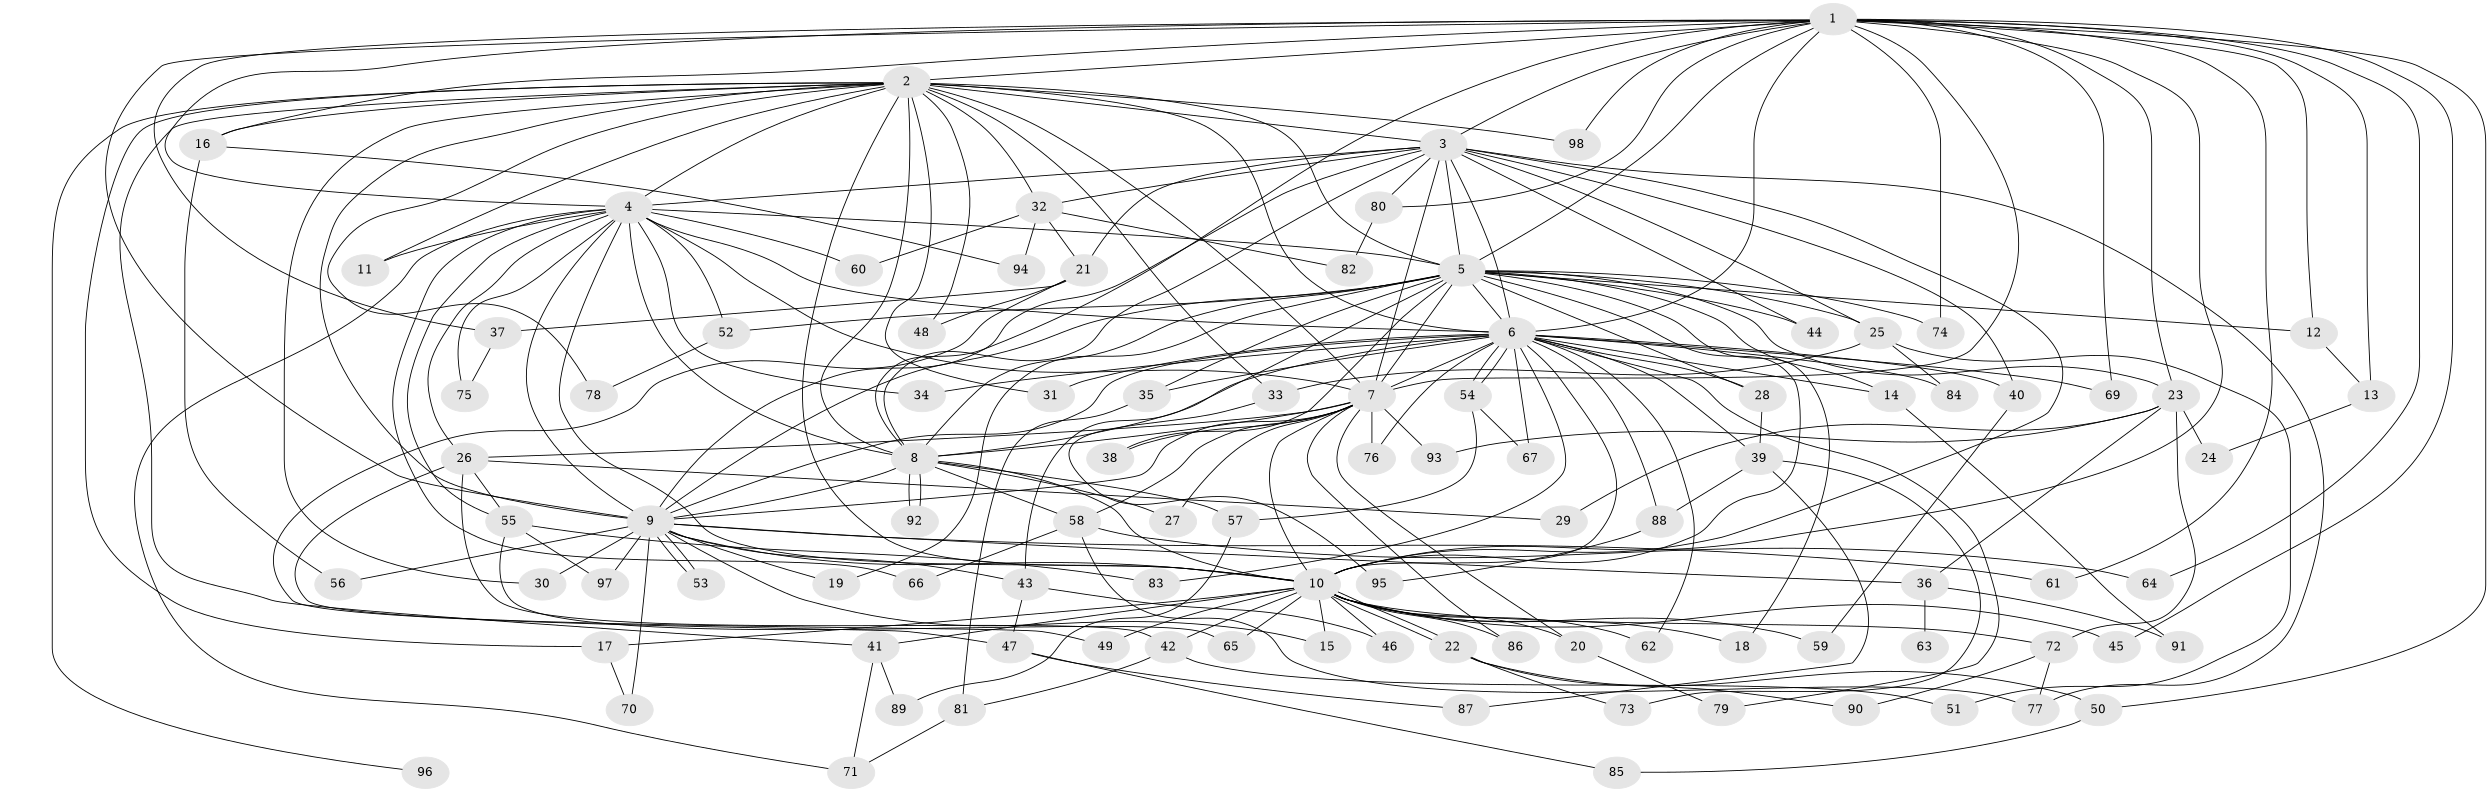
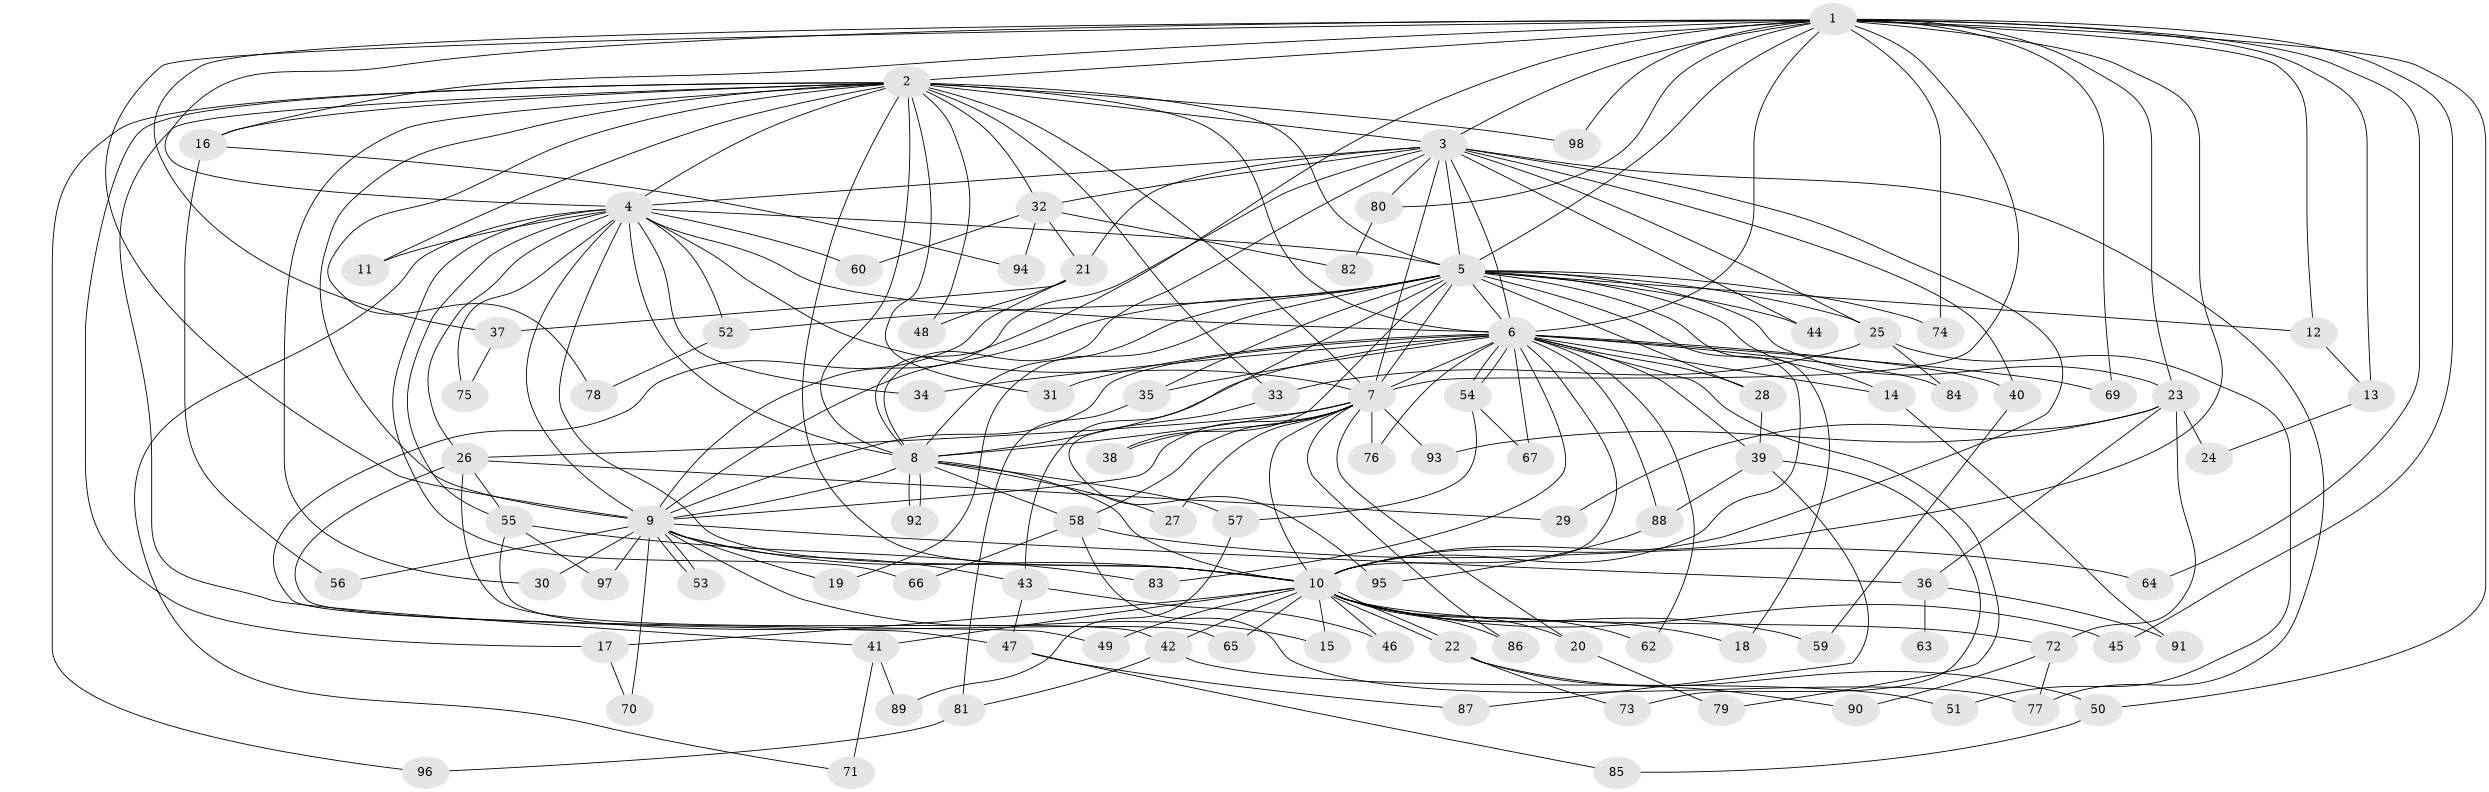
(2054, 584) -> none
(907, 741) -> (698, 755)
